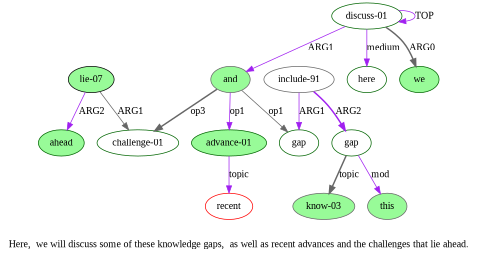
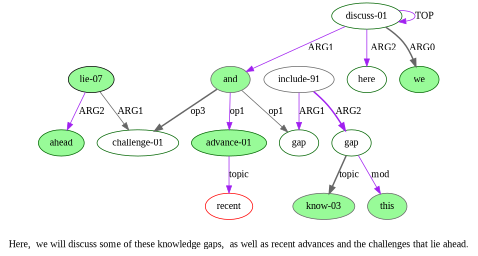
(384, 48) -> (384, 48)
